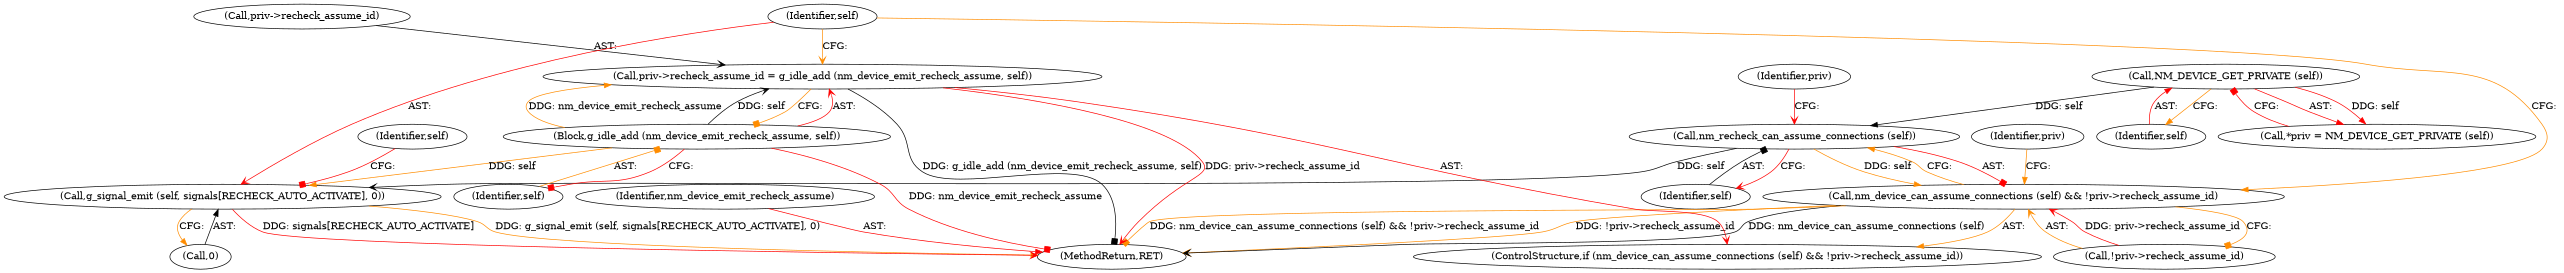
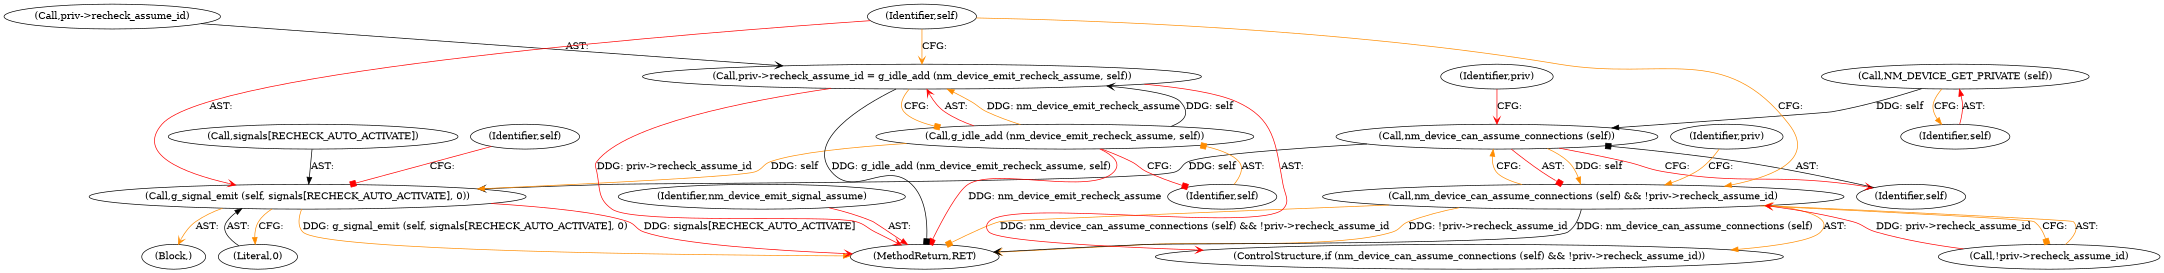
none -> (313, 137)
(697, 137) -> (1065, 137)
(1794, 137) -> (1497, 137)
(2377, 137) -> none
(725, 197) -> (762, 197)
none -> (174, 257)
(201, 257) -> (258, 257)
